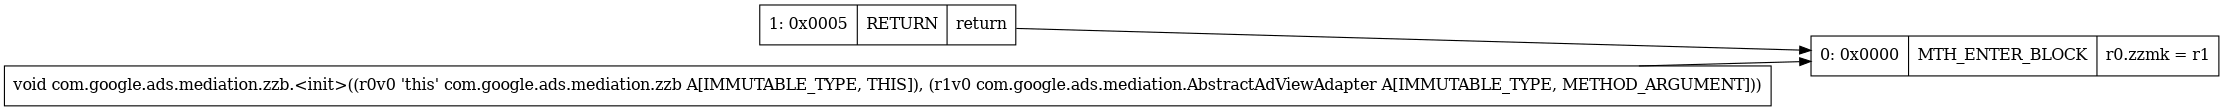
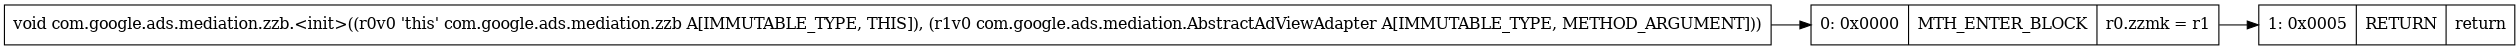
(1408, 39) -> (2233, 25)
